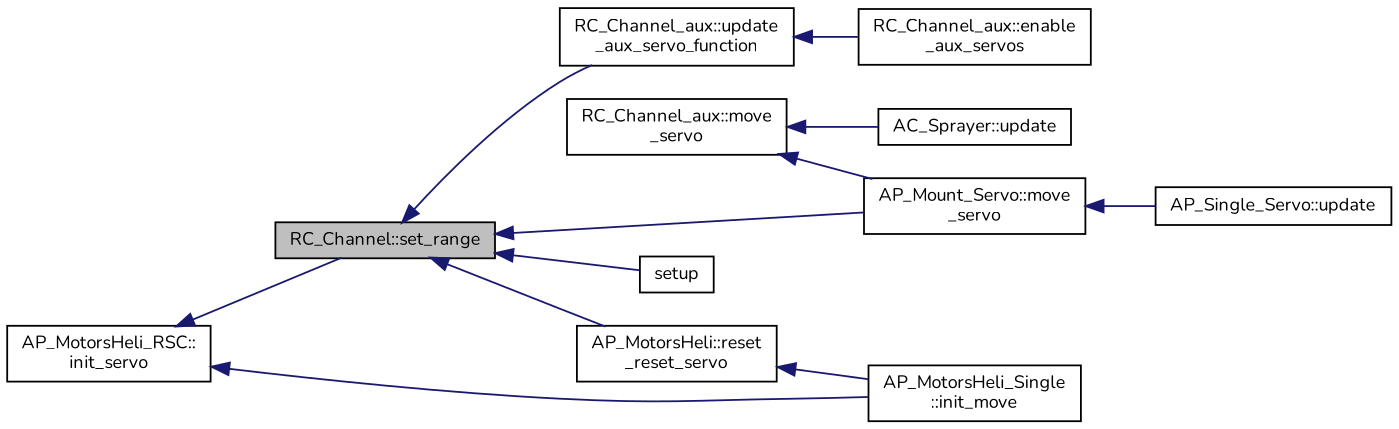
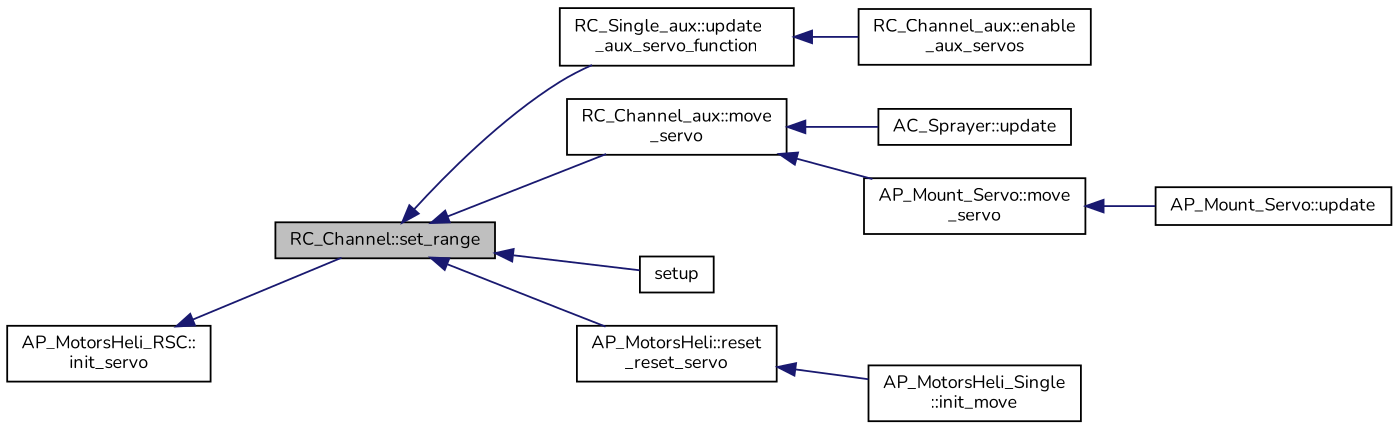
(677, 37) -> (677, 37)
(1273, 206) -> (1273, 206)
(689, 223) -> (527, 185)
(548, 398) -> none
